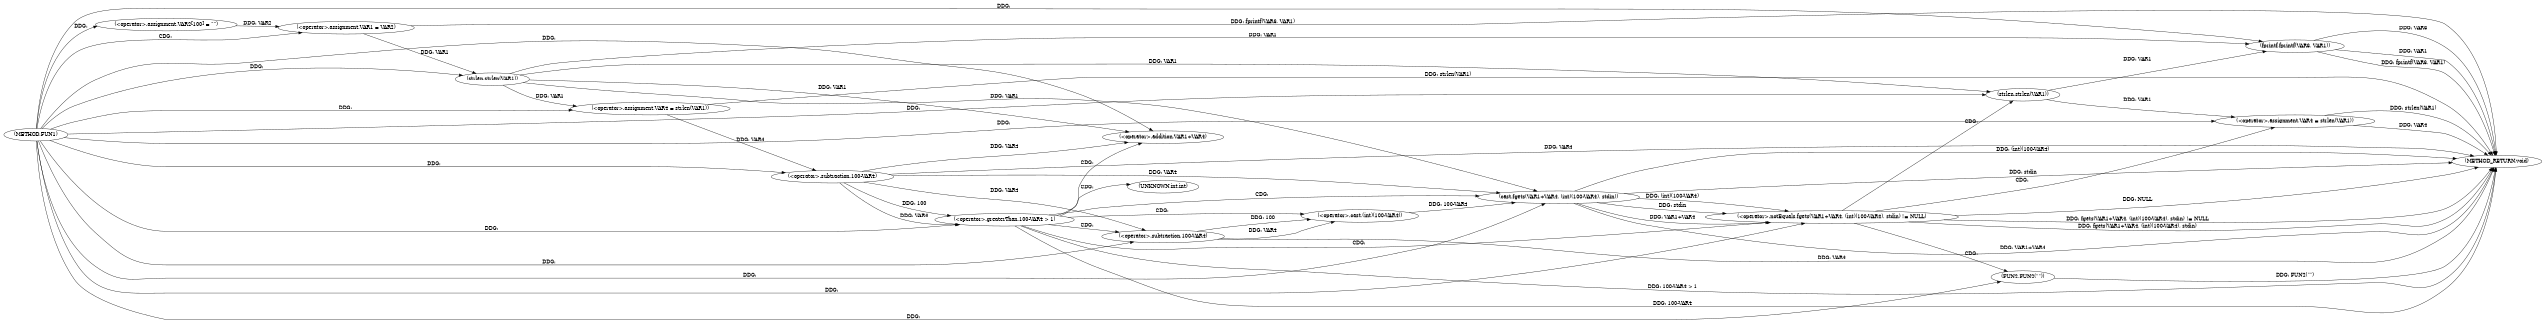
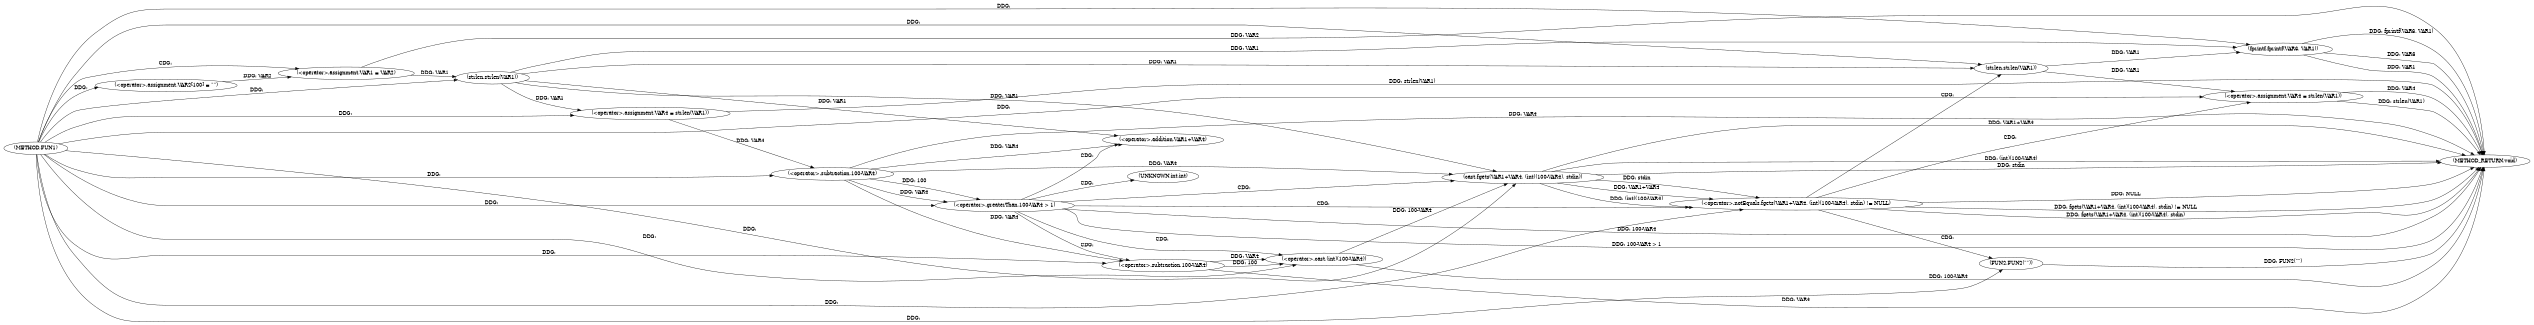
(1263, 22) -> (1245, 36)
(590, 41) -> (621, 248)
none -> (1951, 280)
